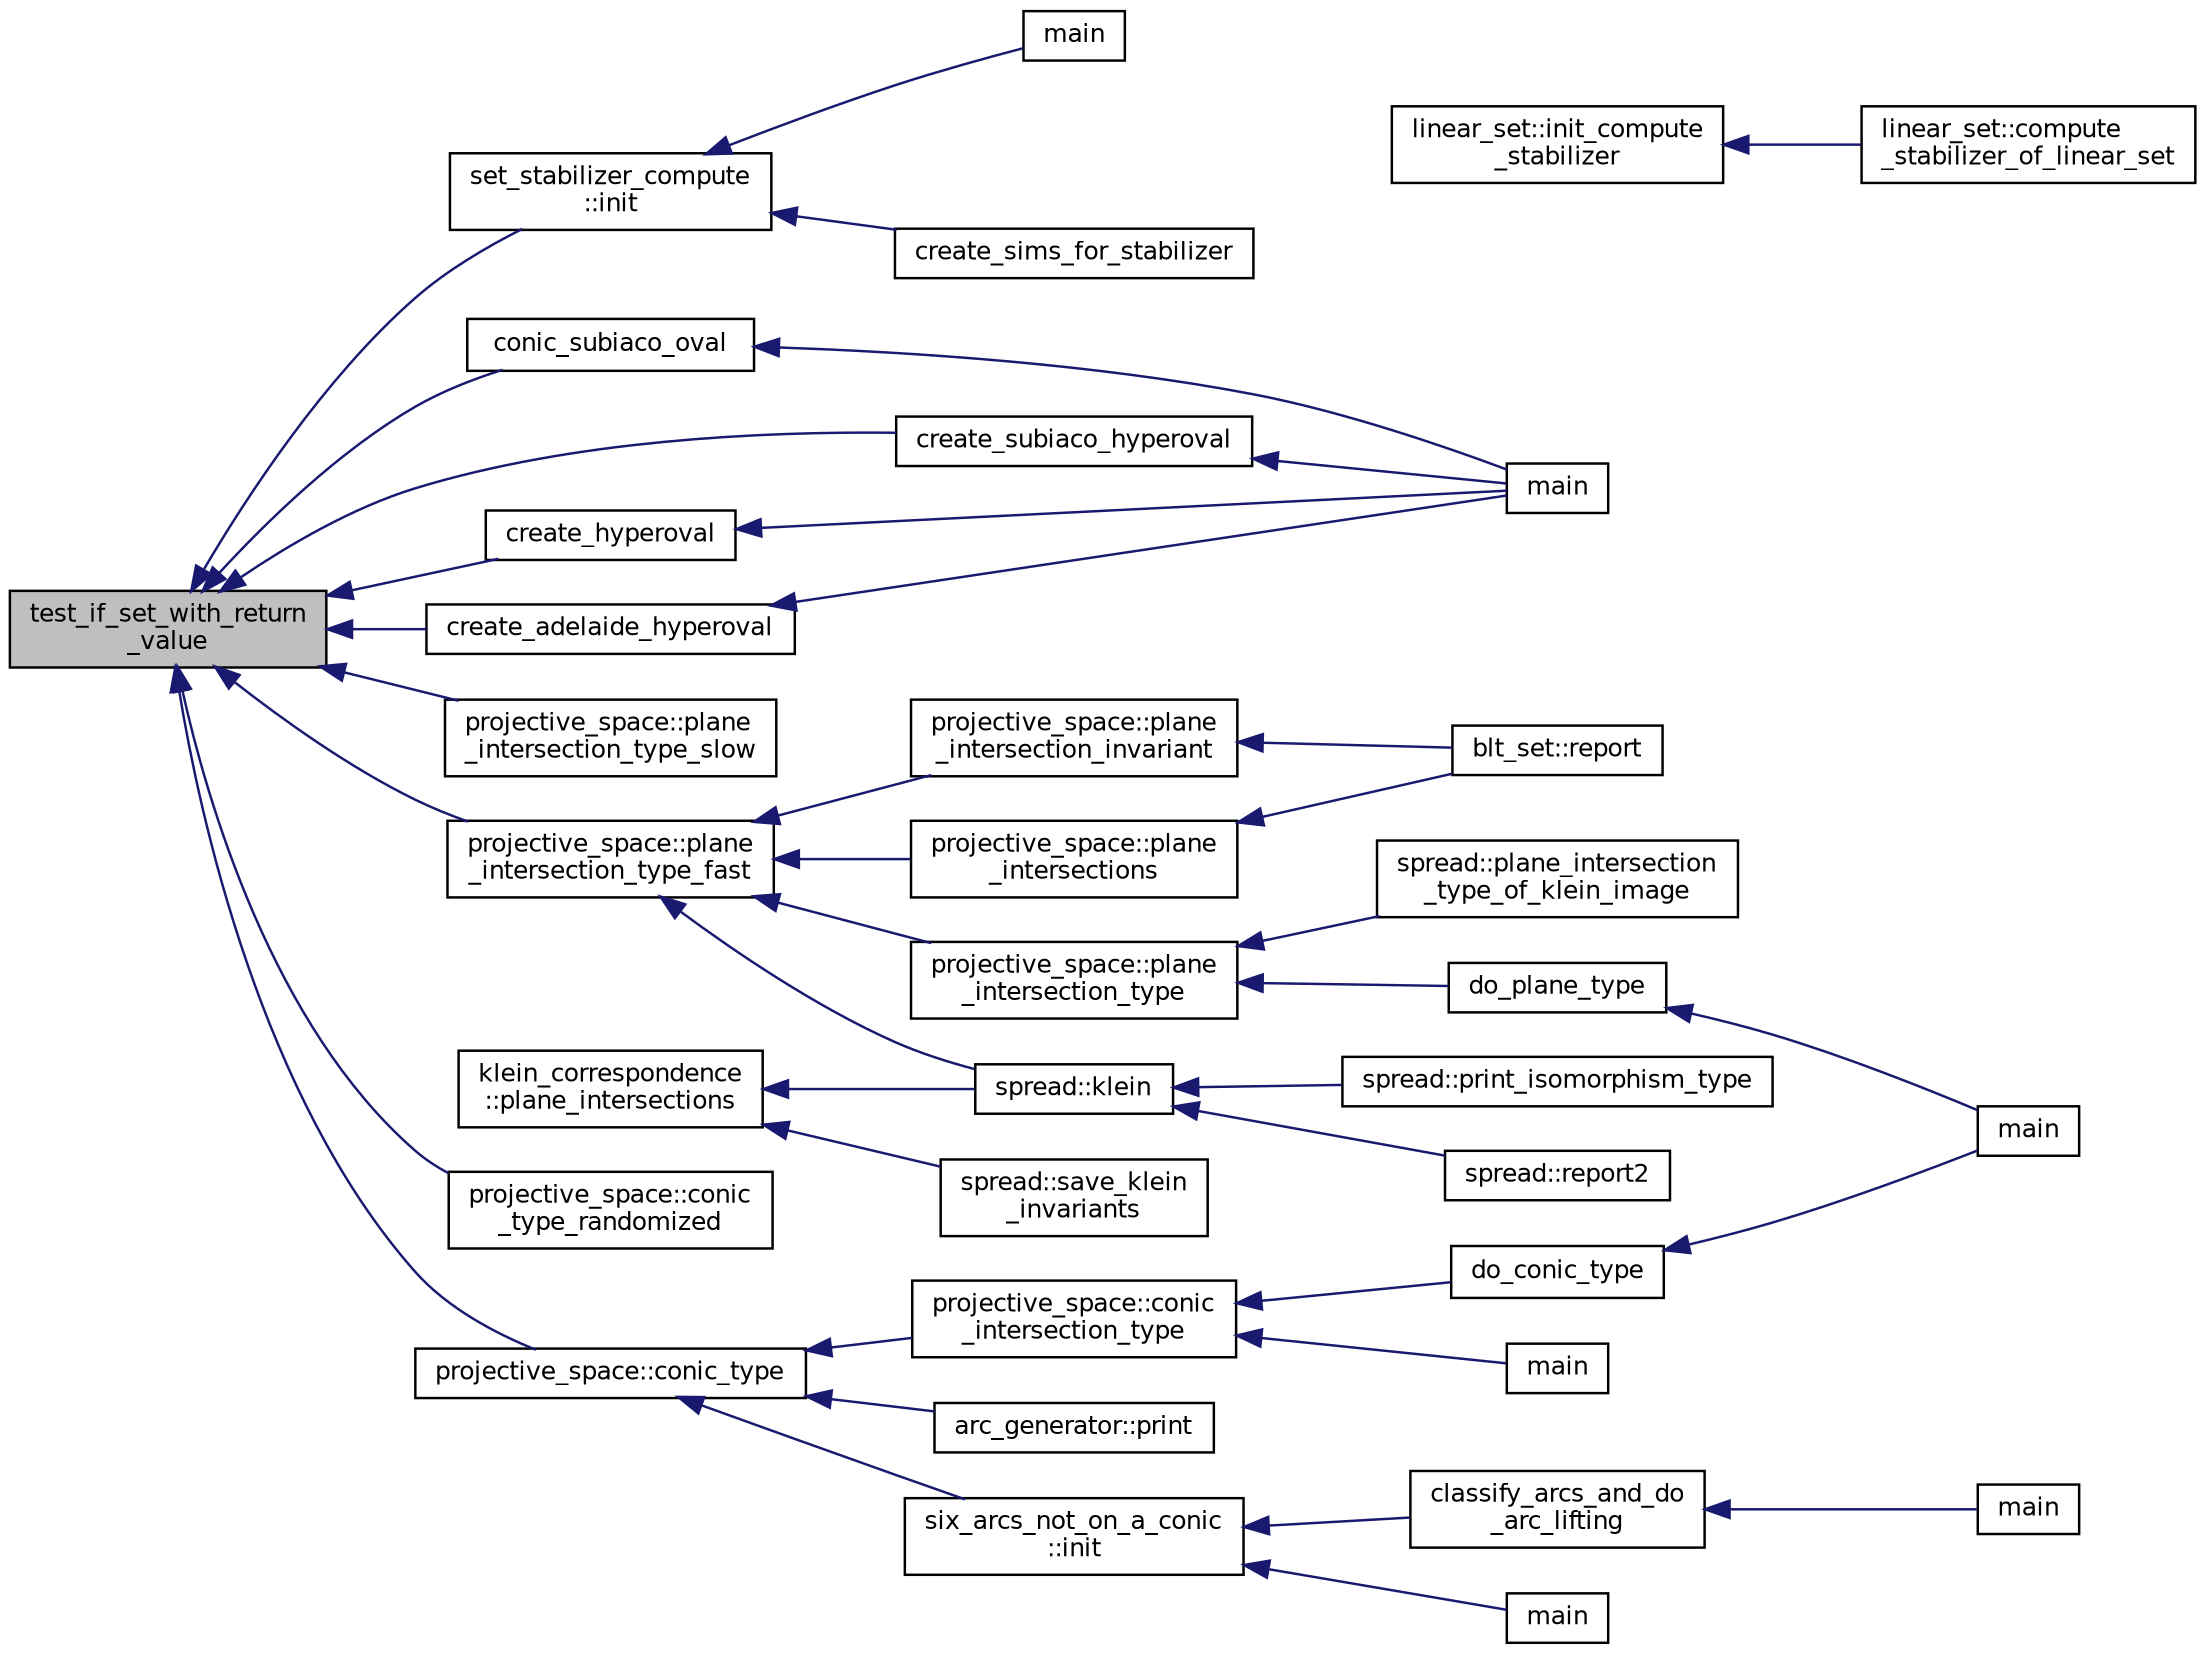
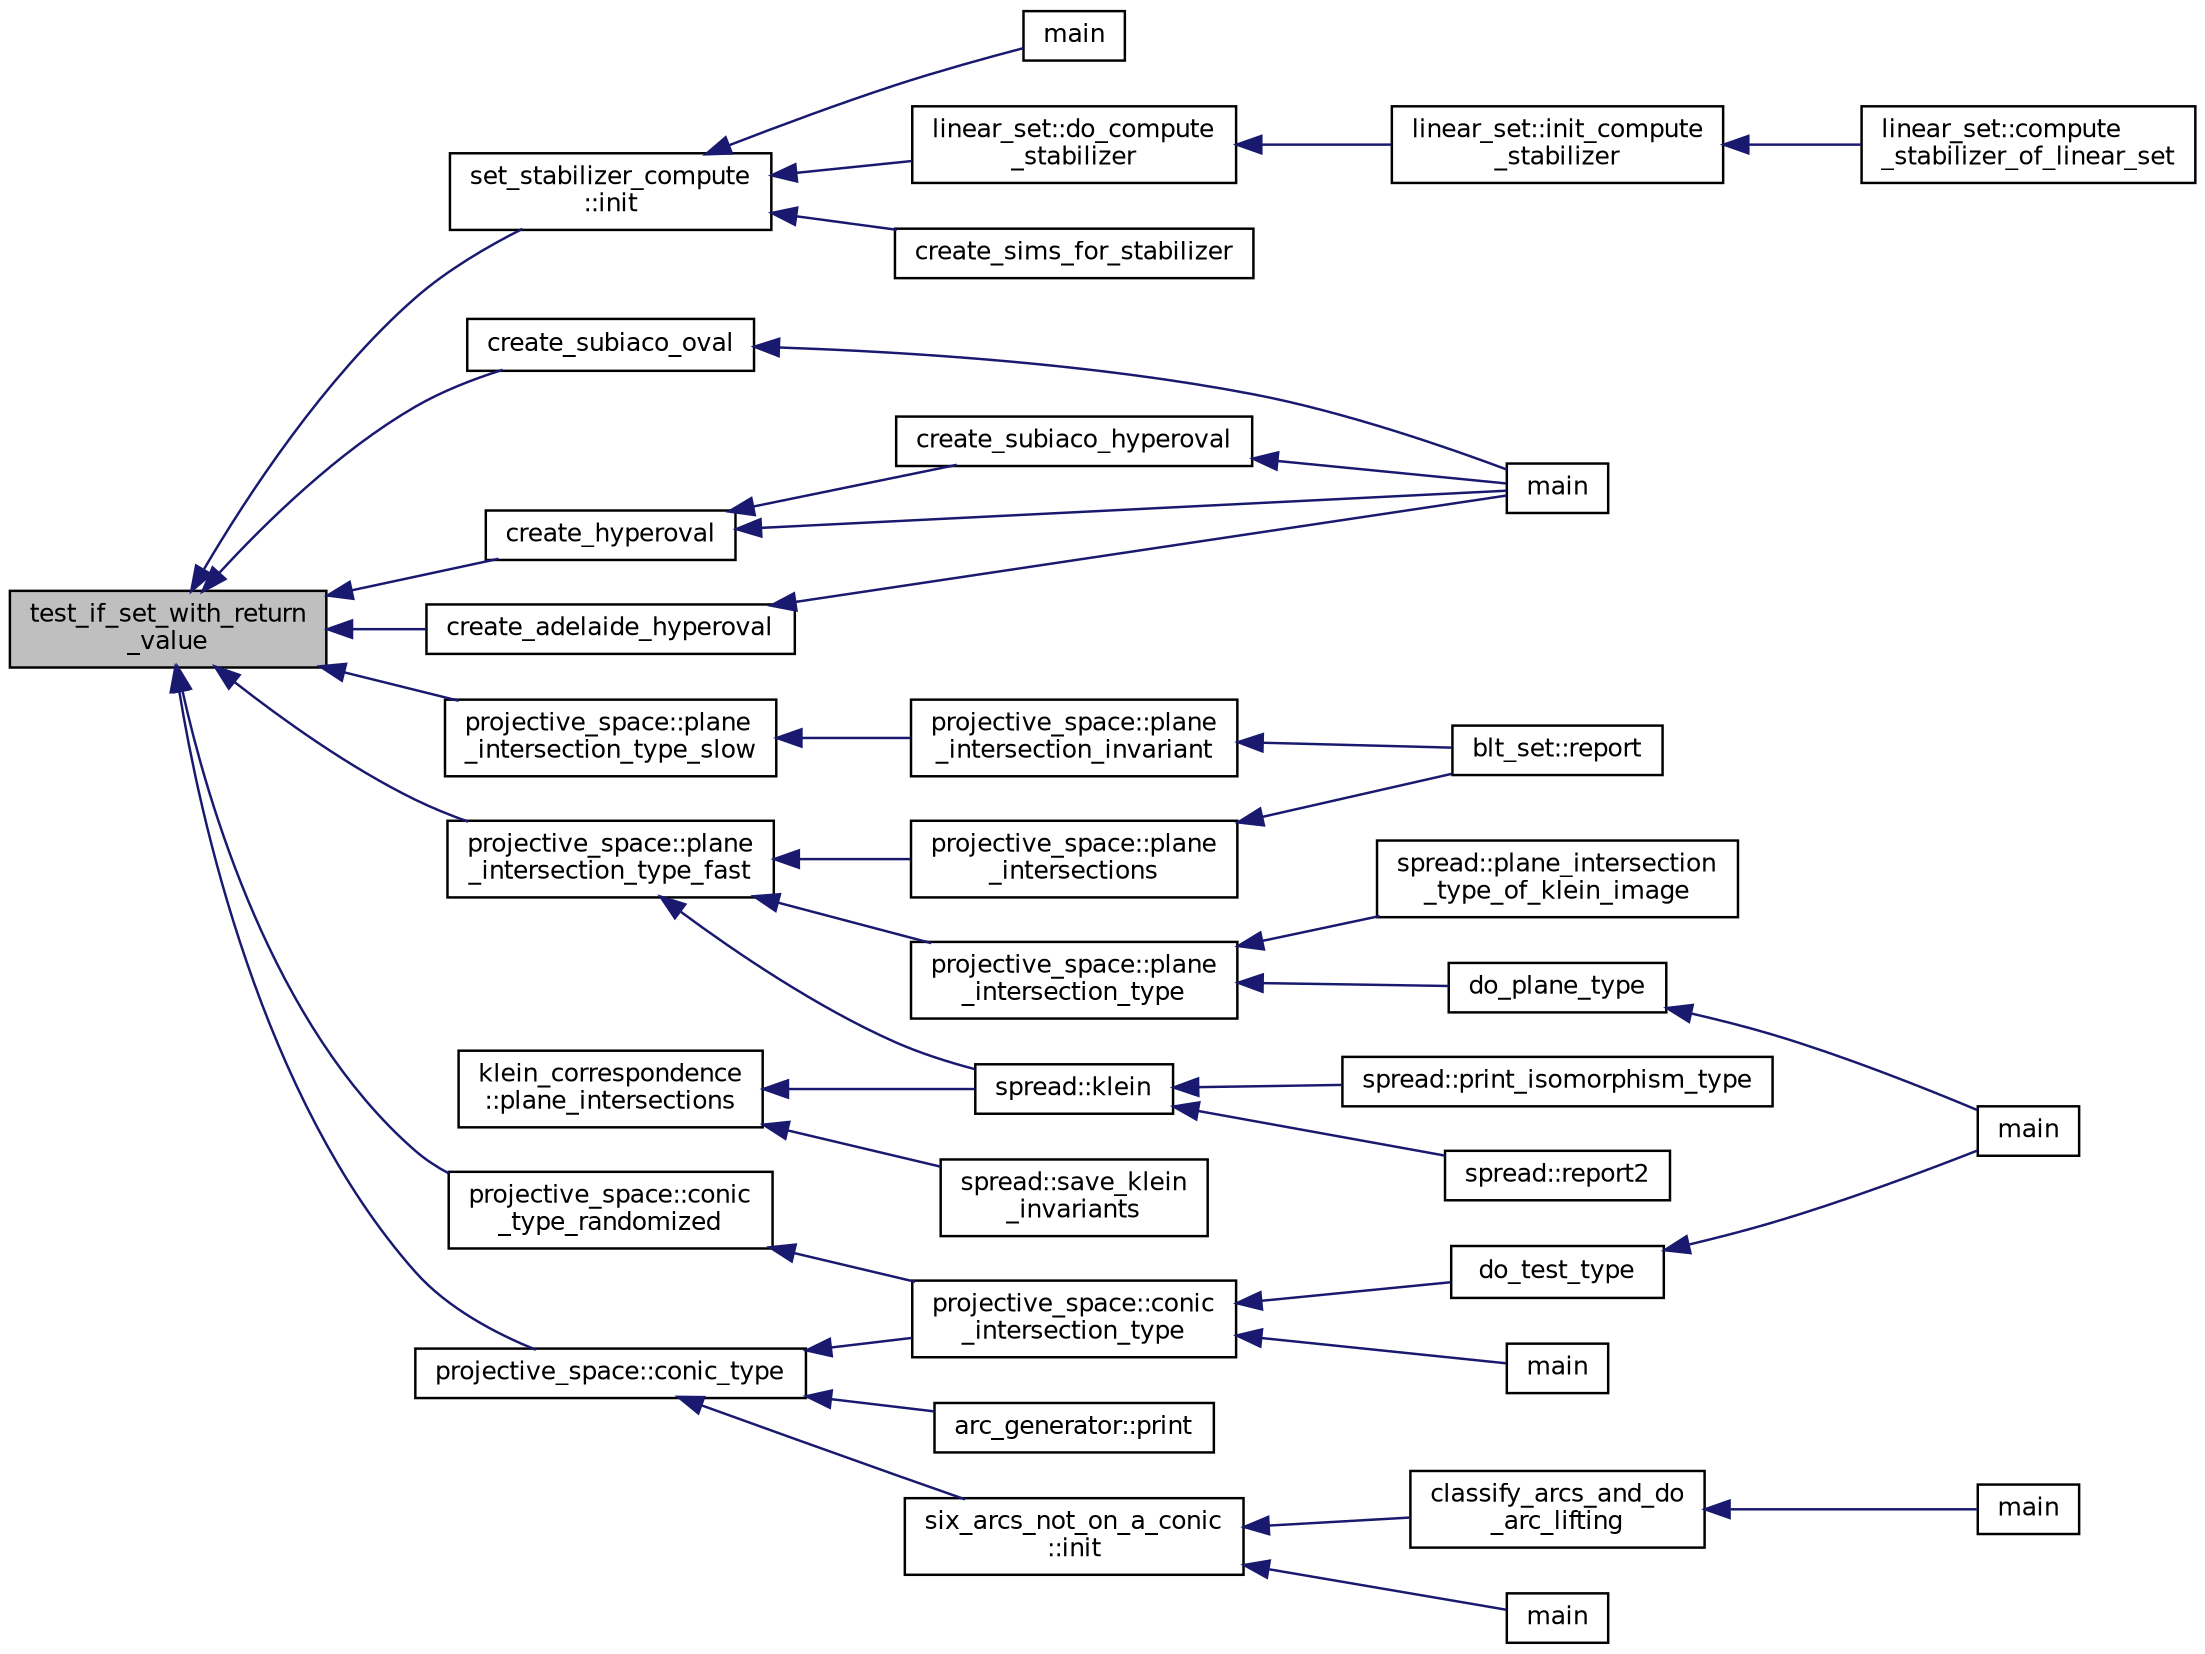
none -> (1074, 145)
(611, 345) -> (611, 345)
(556, 456) -> (855, 486)
(855, 795) -> (856, 738)
none -> (855, 1267)
(1558, 1272) -> (1558, 1272)
